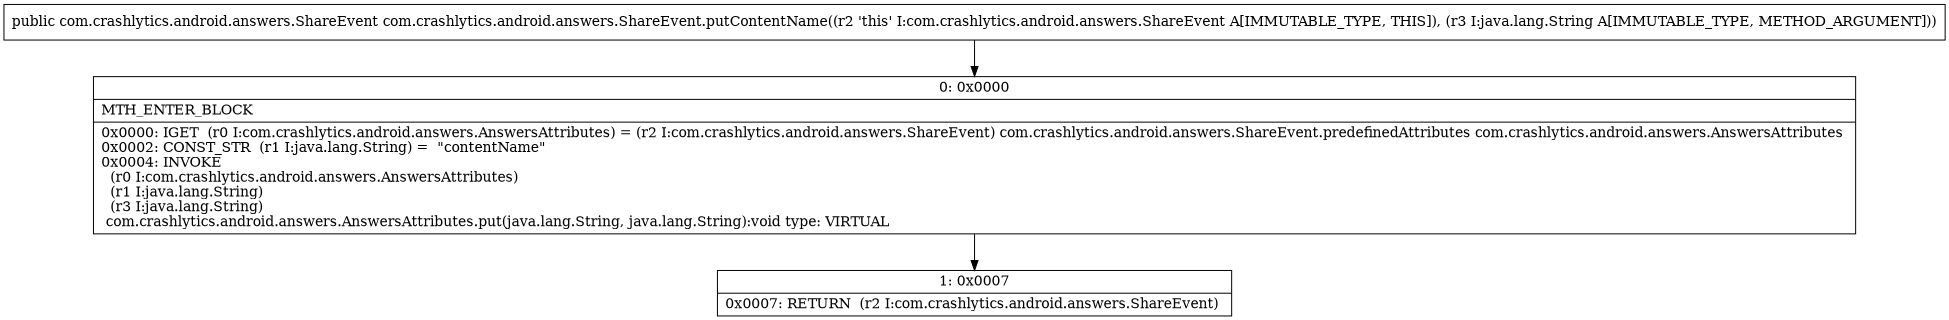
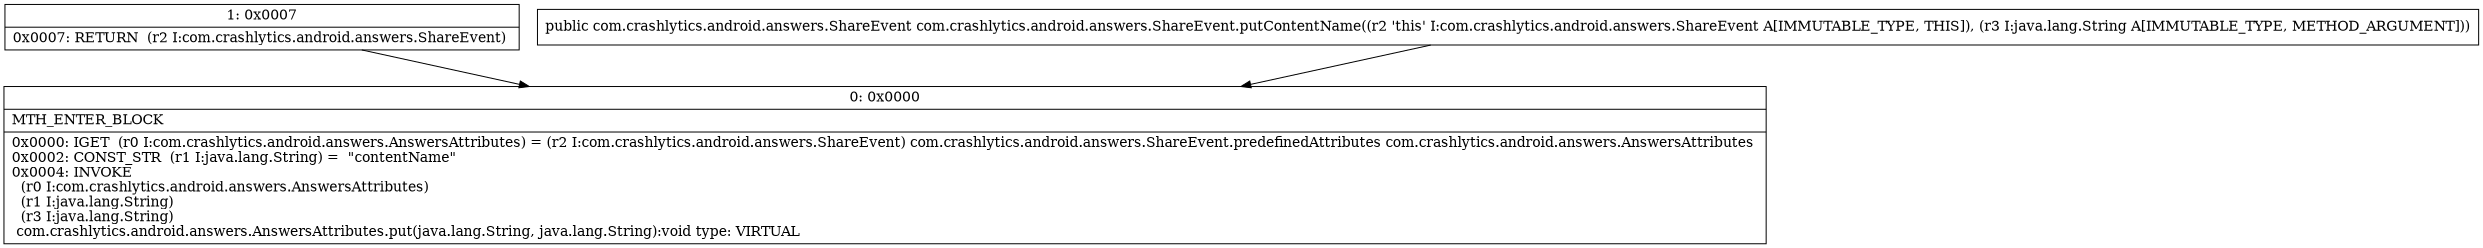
(975, 247) -> (441, 67)
